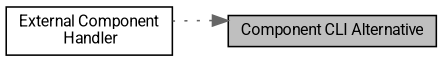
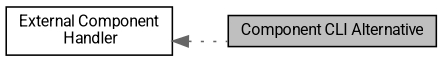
(193, 21) -> (208, 42)
